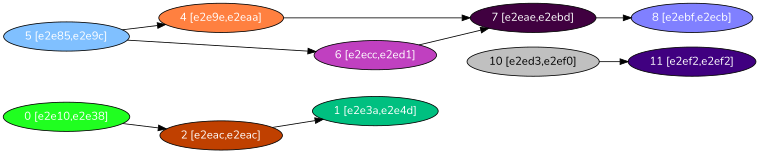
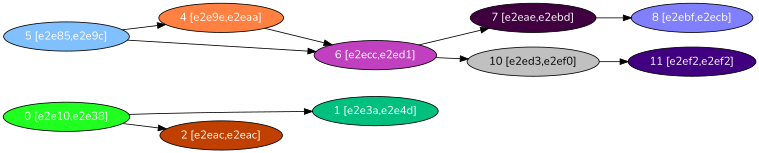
(373, 18) -> (294, 36)
none -> (448, 58)
(294, 124) -> (217, 112)
